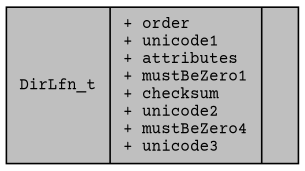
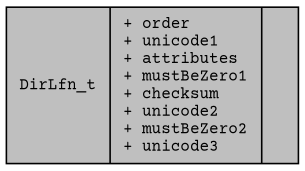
(186, 128) -> (186, 128)
